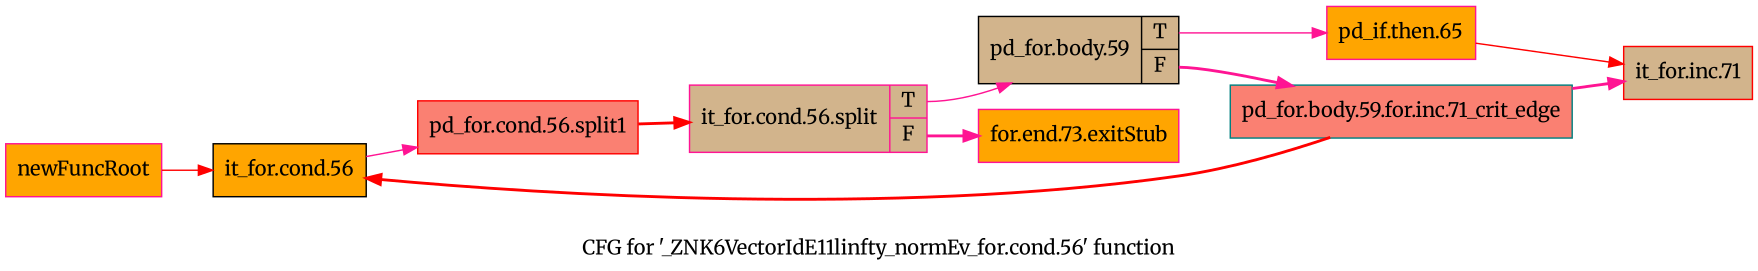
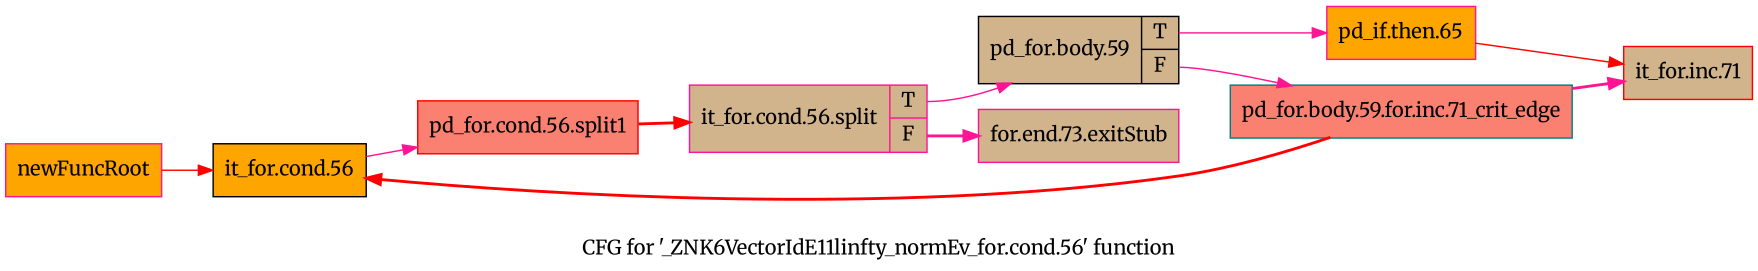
(1229, 73) -> (1229, 73)
(1079, 136) -> (1079, 136)
